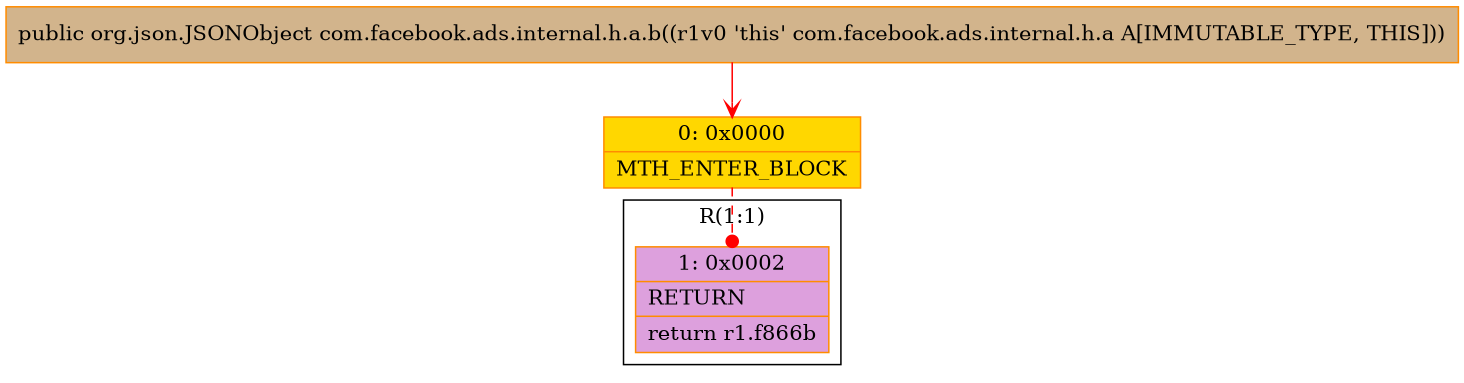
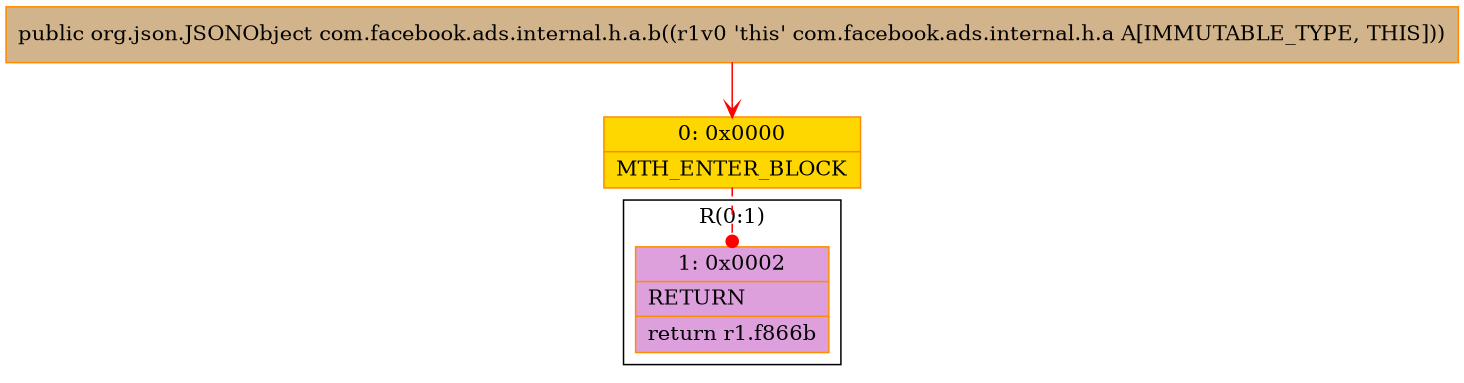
(732, 217) -> (732, 217)
